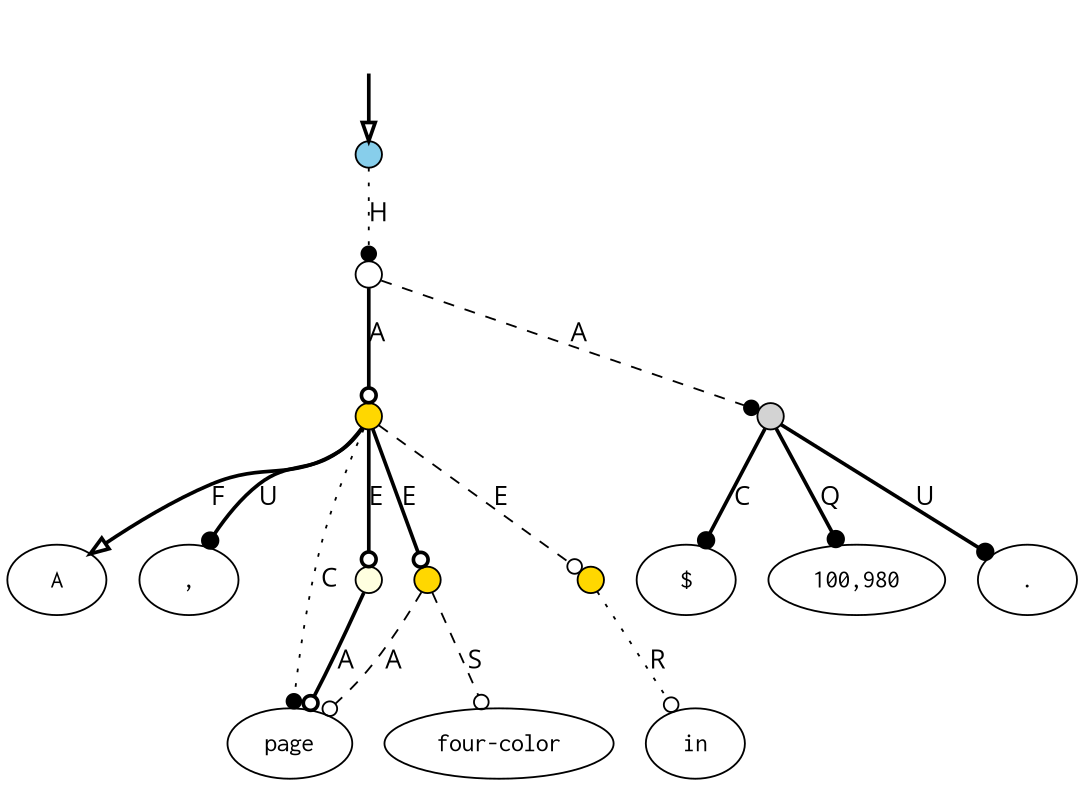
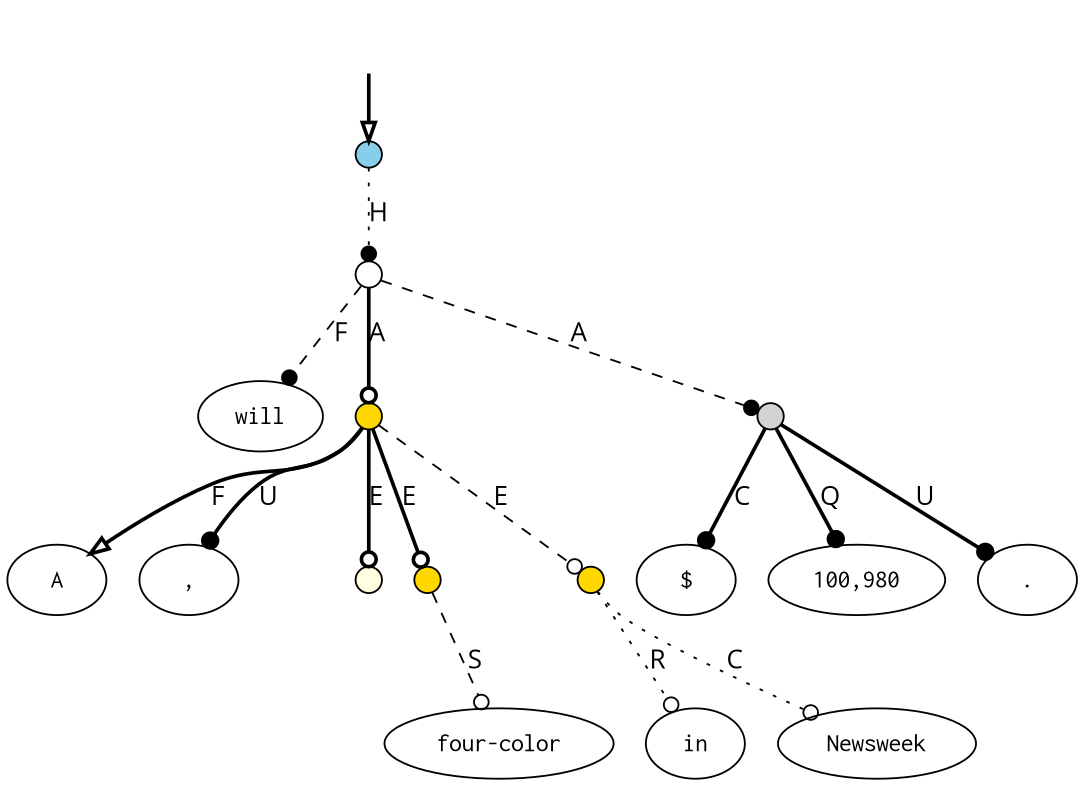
none -> (261, 416)
(290, 744) -> none
none -> (877, 744)
